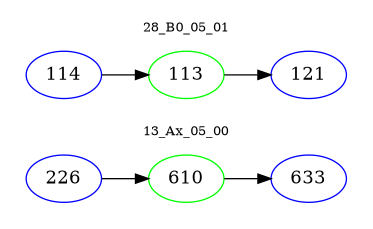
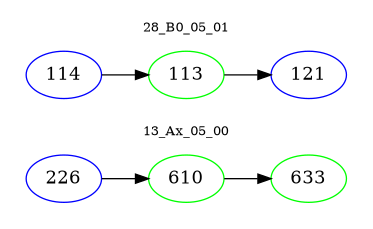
(309, 179) -> (309, 179)
